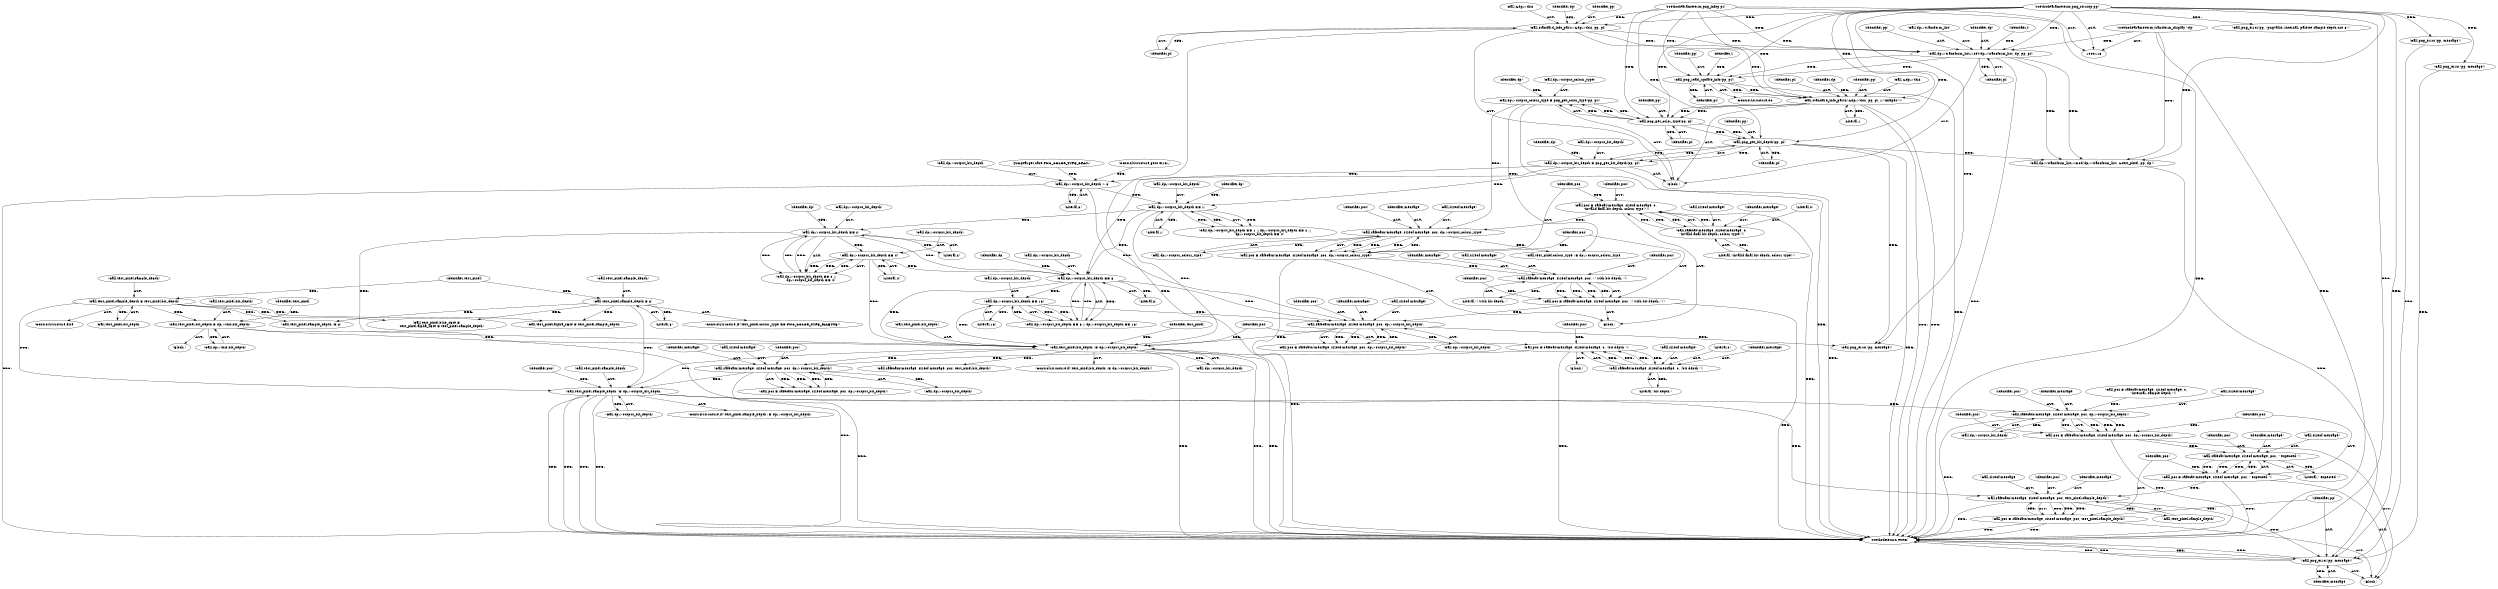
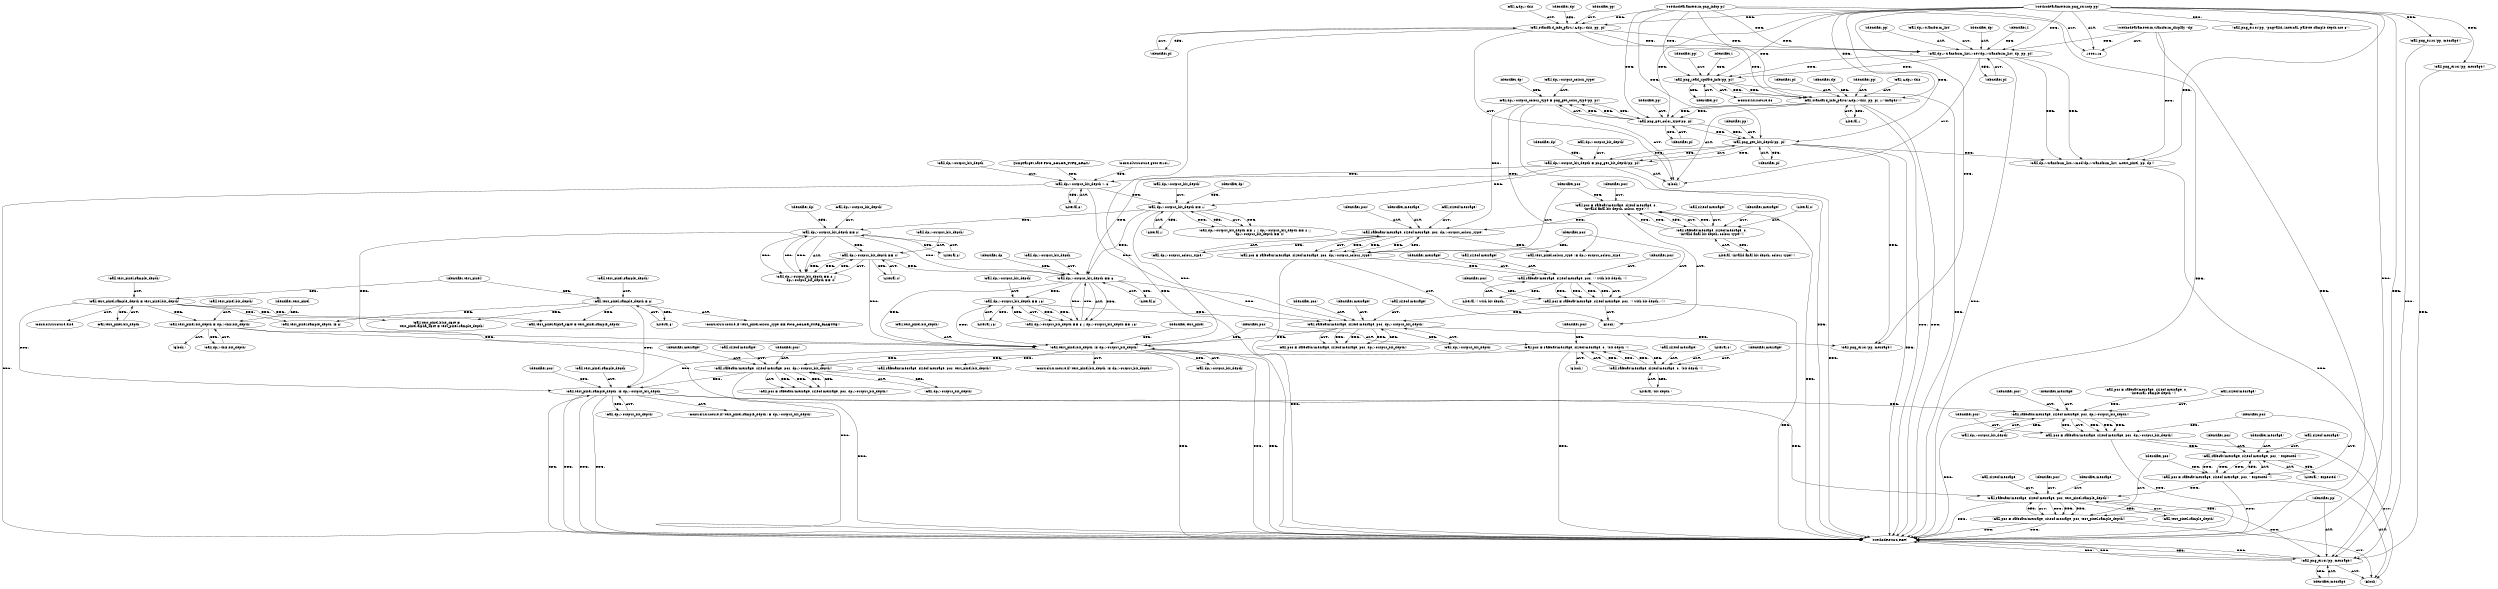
(1890, 540) -> (1890, 540)
